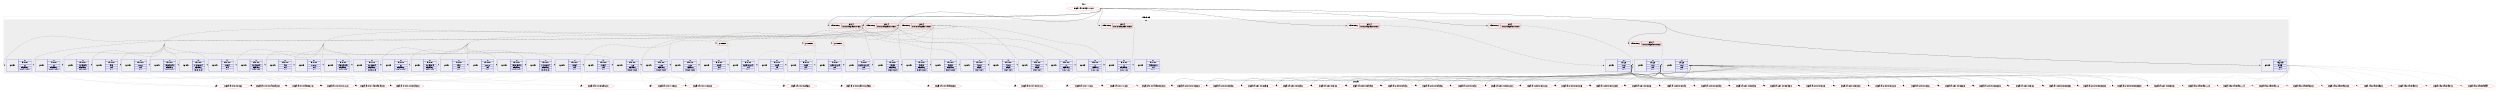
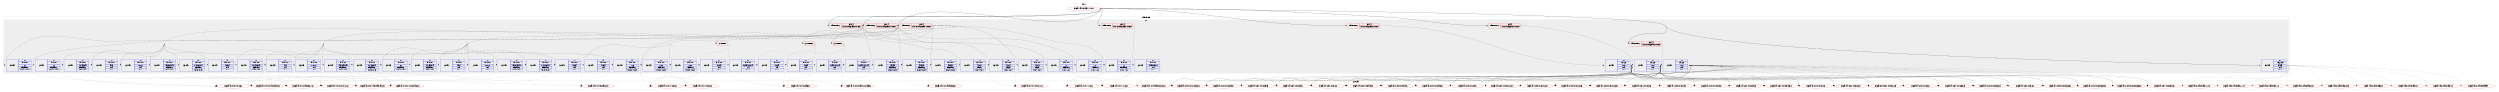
(1886, 86) -> (1886, 86)
